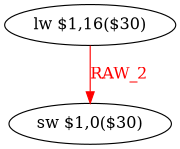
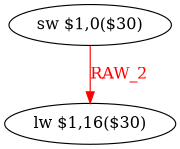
(90, 69) -> (90, 69)
